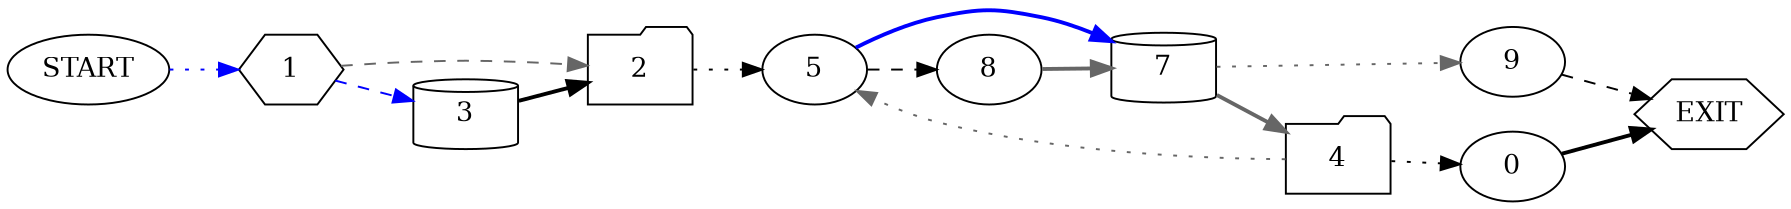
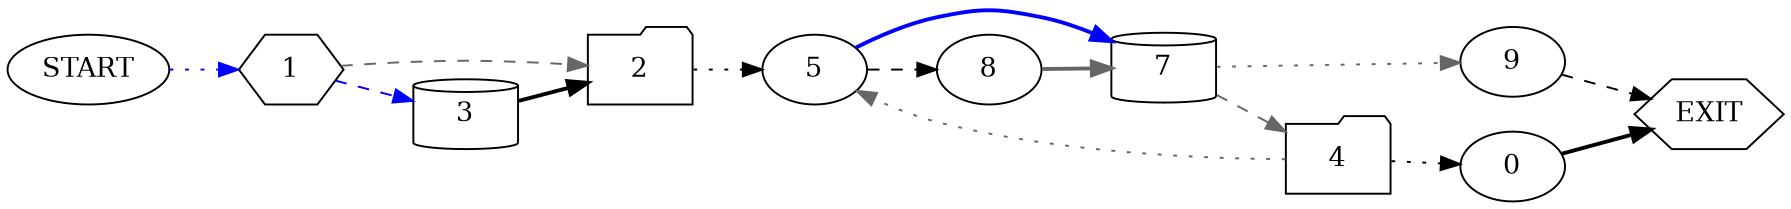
(1243, 109) -> (1243, 109)
